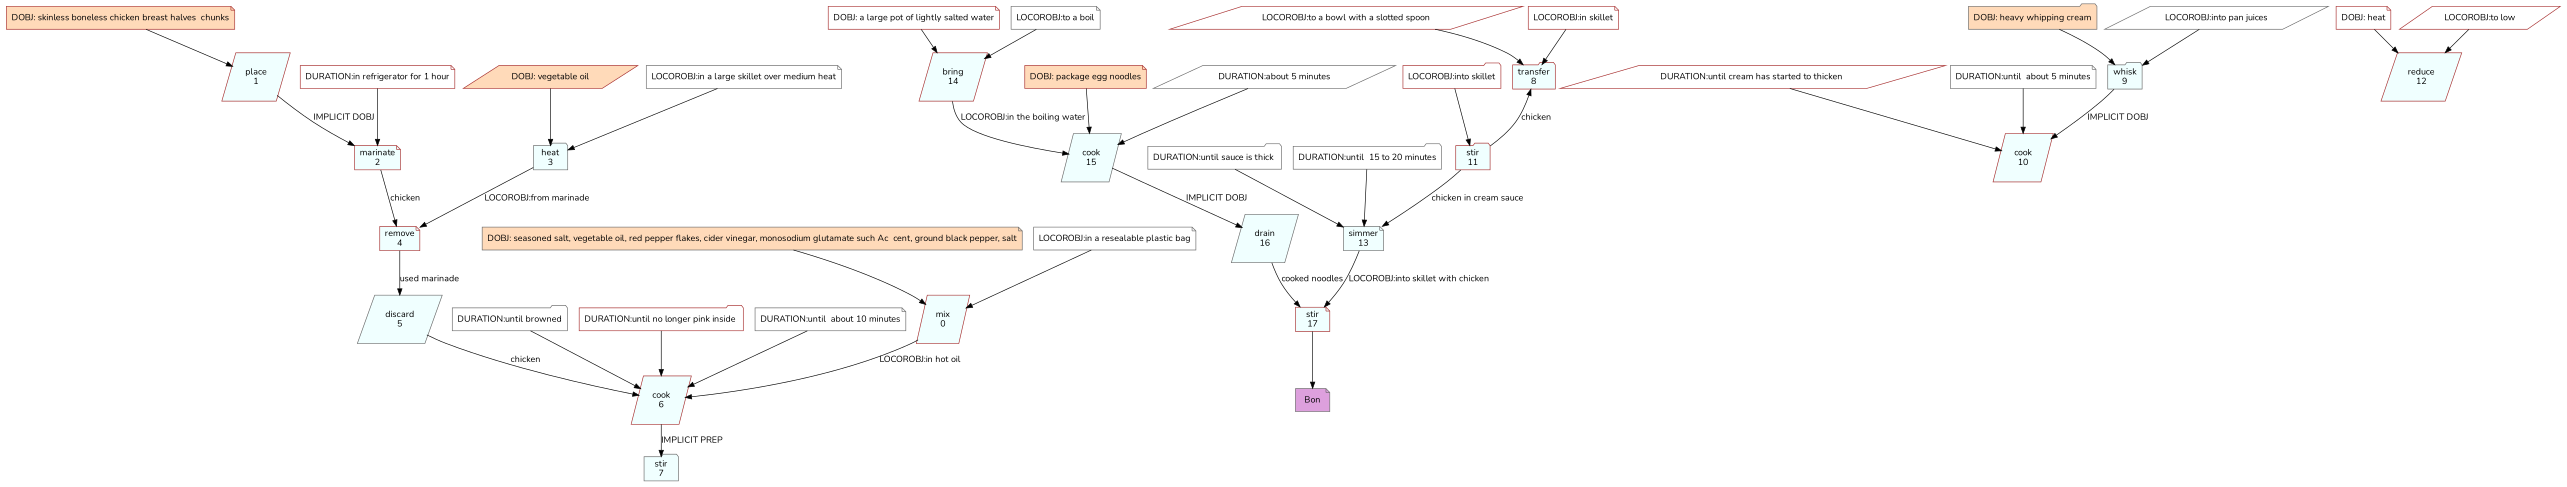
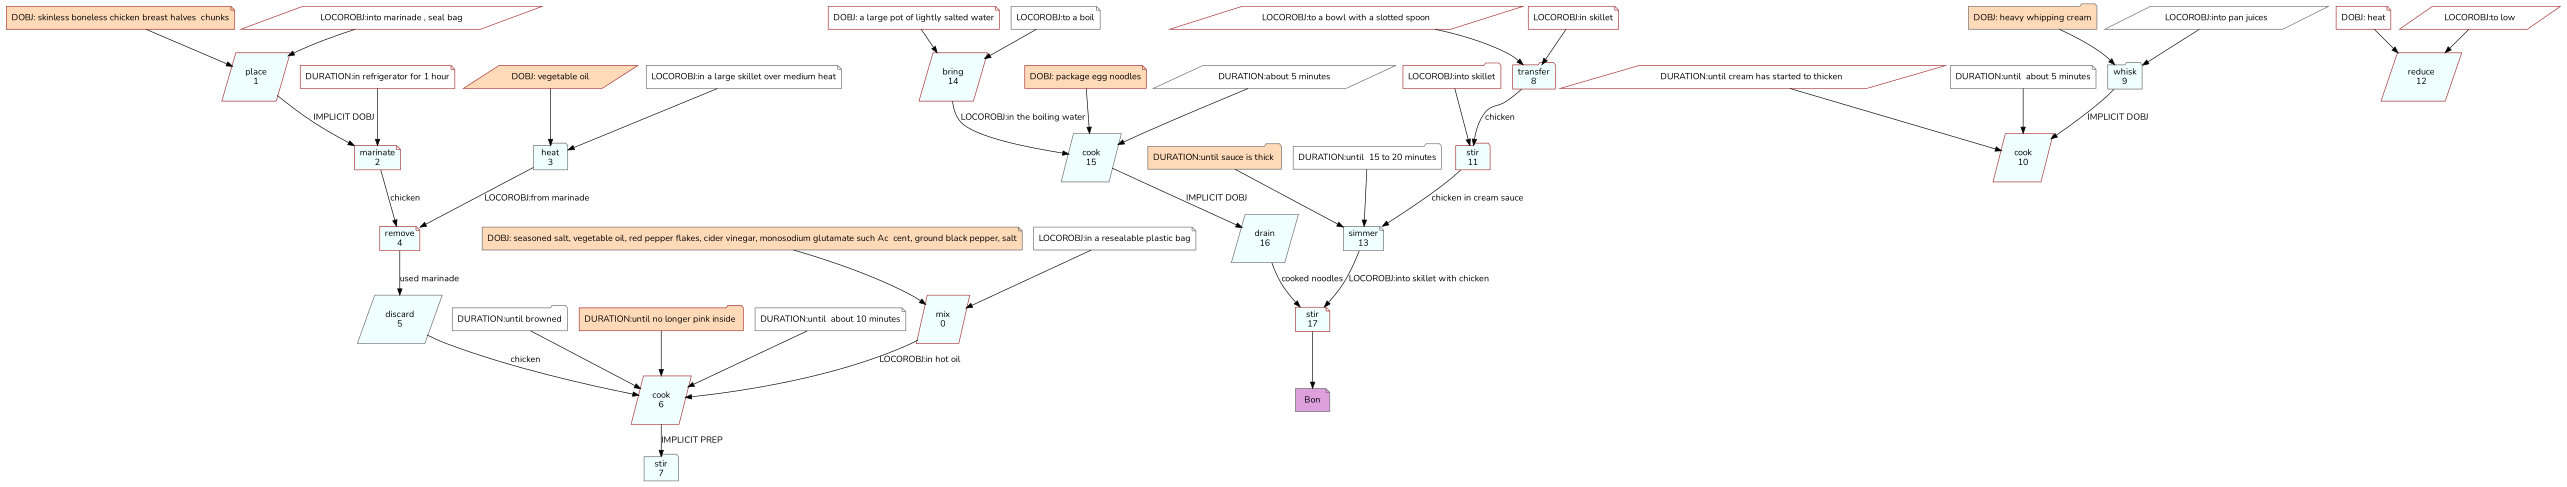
none -> (392, 18)
(1514, 124) -> (1491, 108)
(1215, 158) -> (1215, 158)
(661, 319) -> (661, 319)
